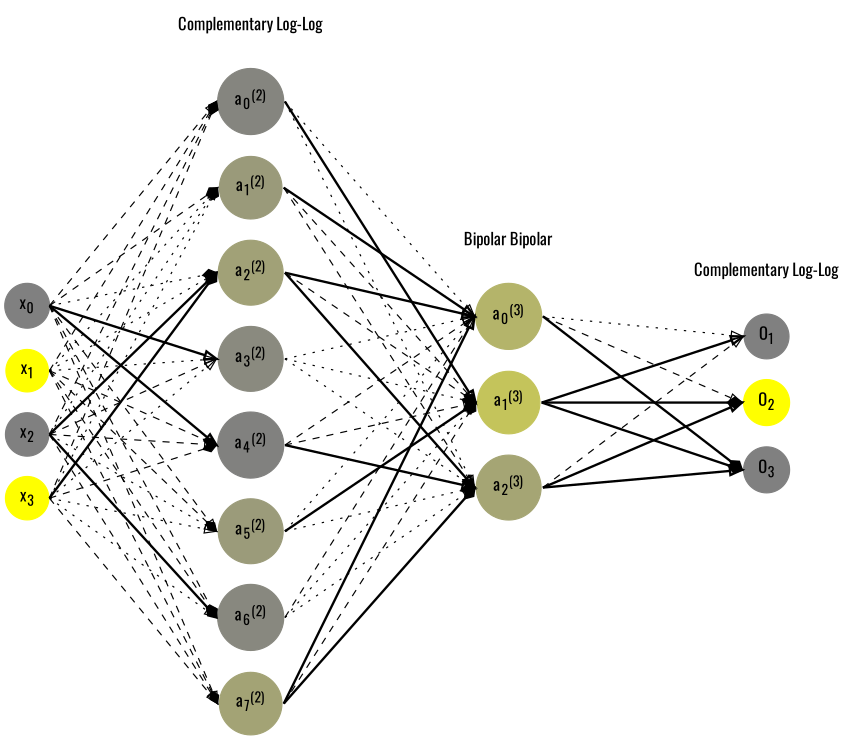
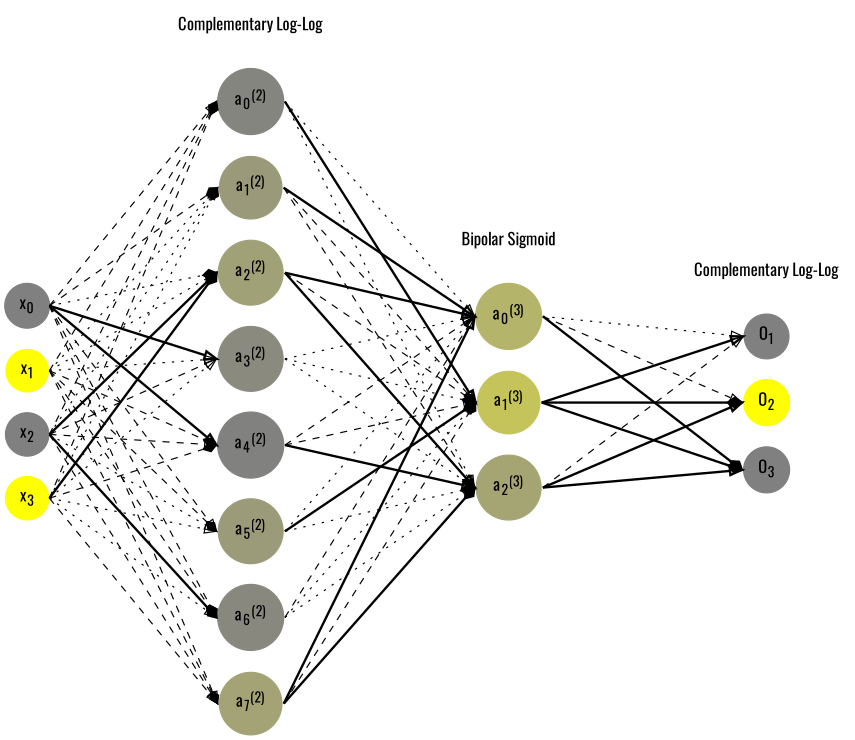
(509, 241) -> (509, 241)
